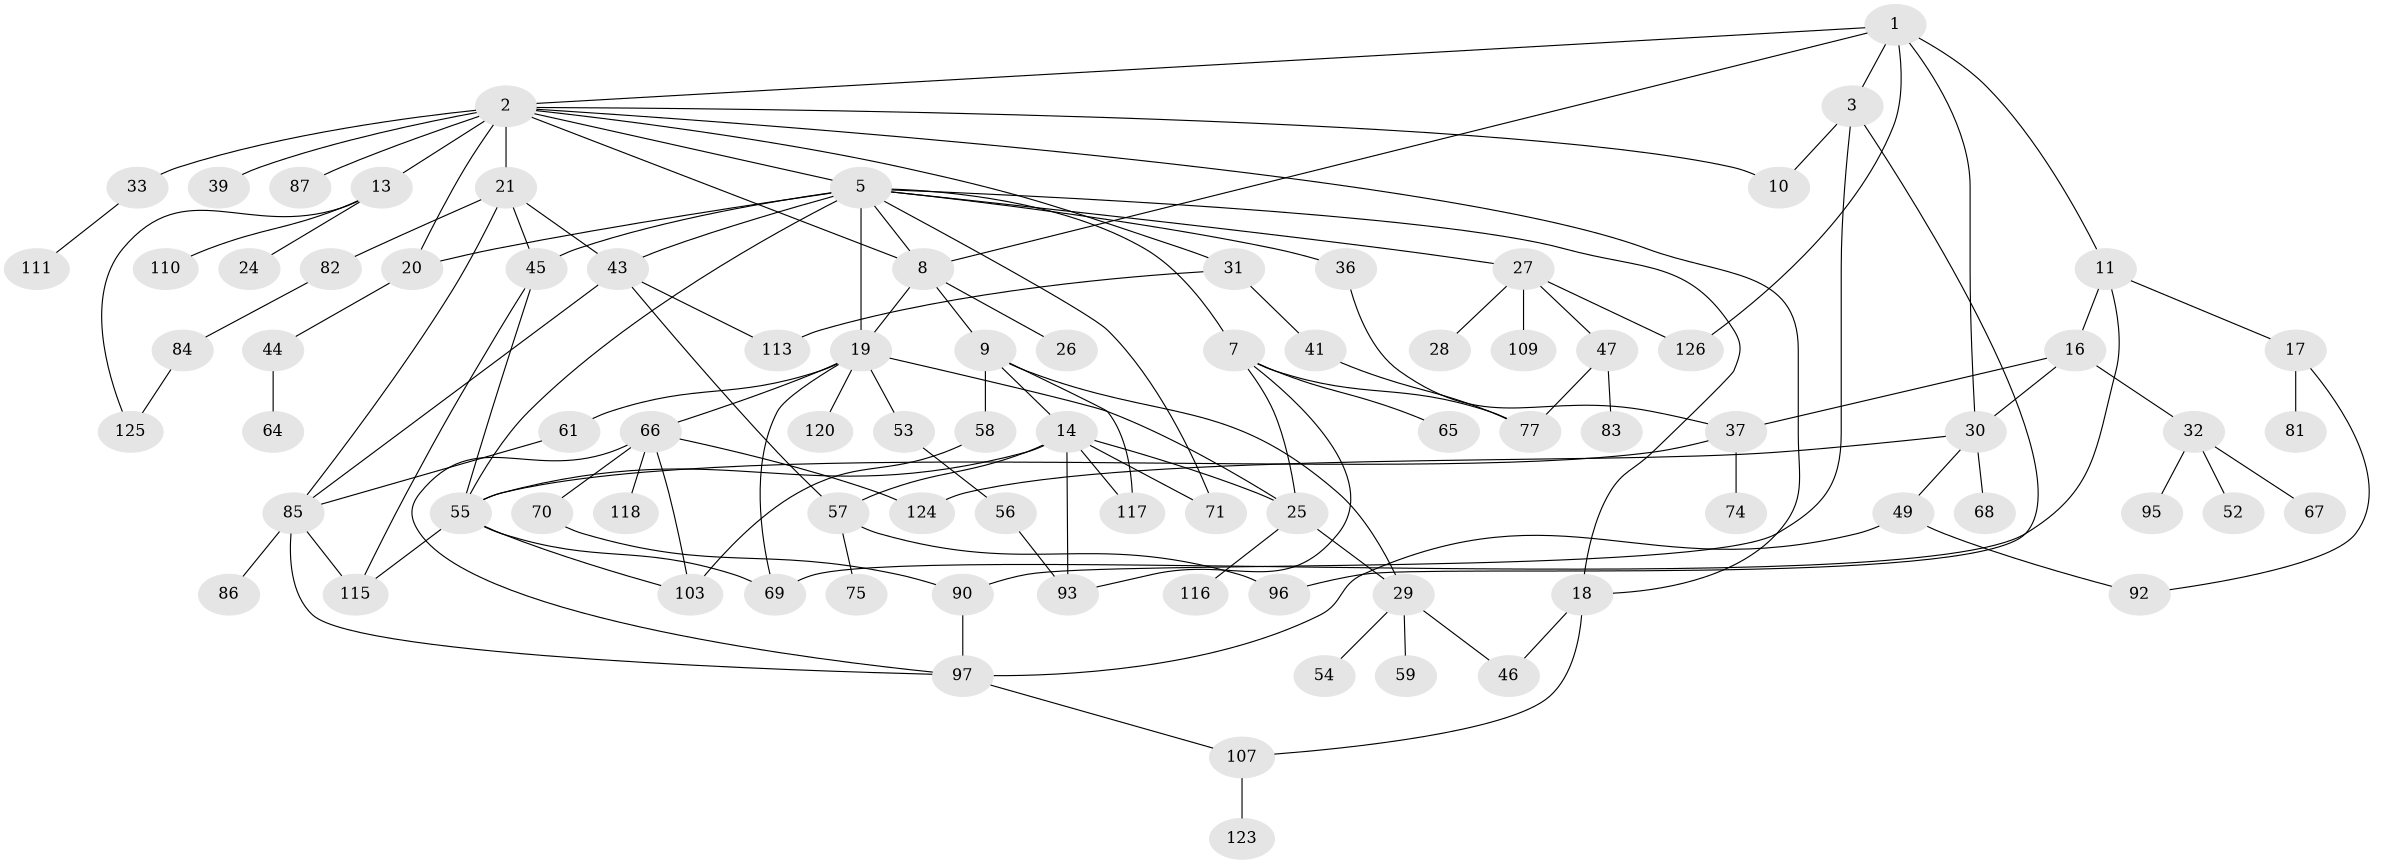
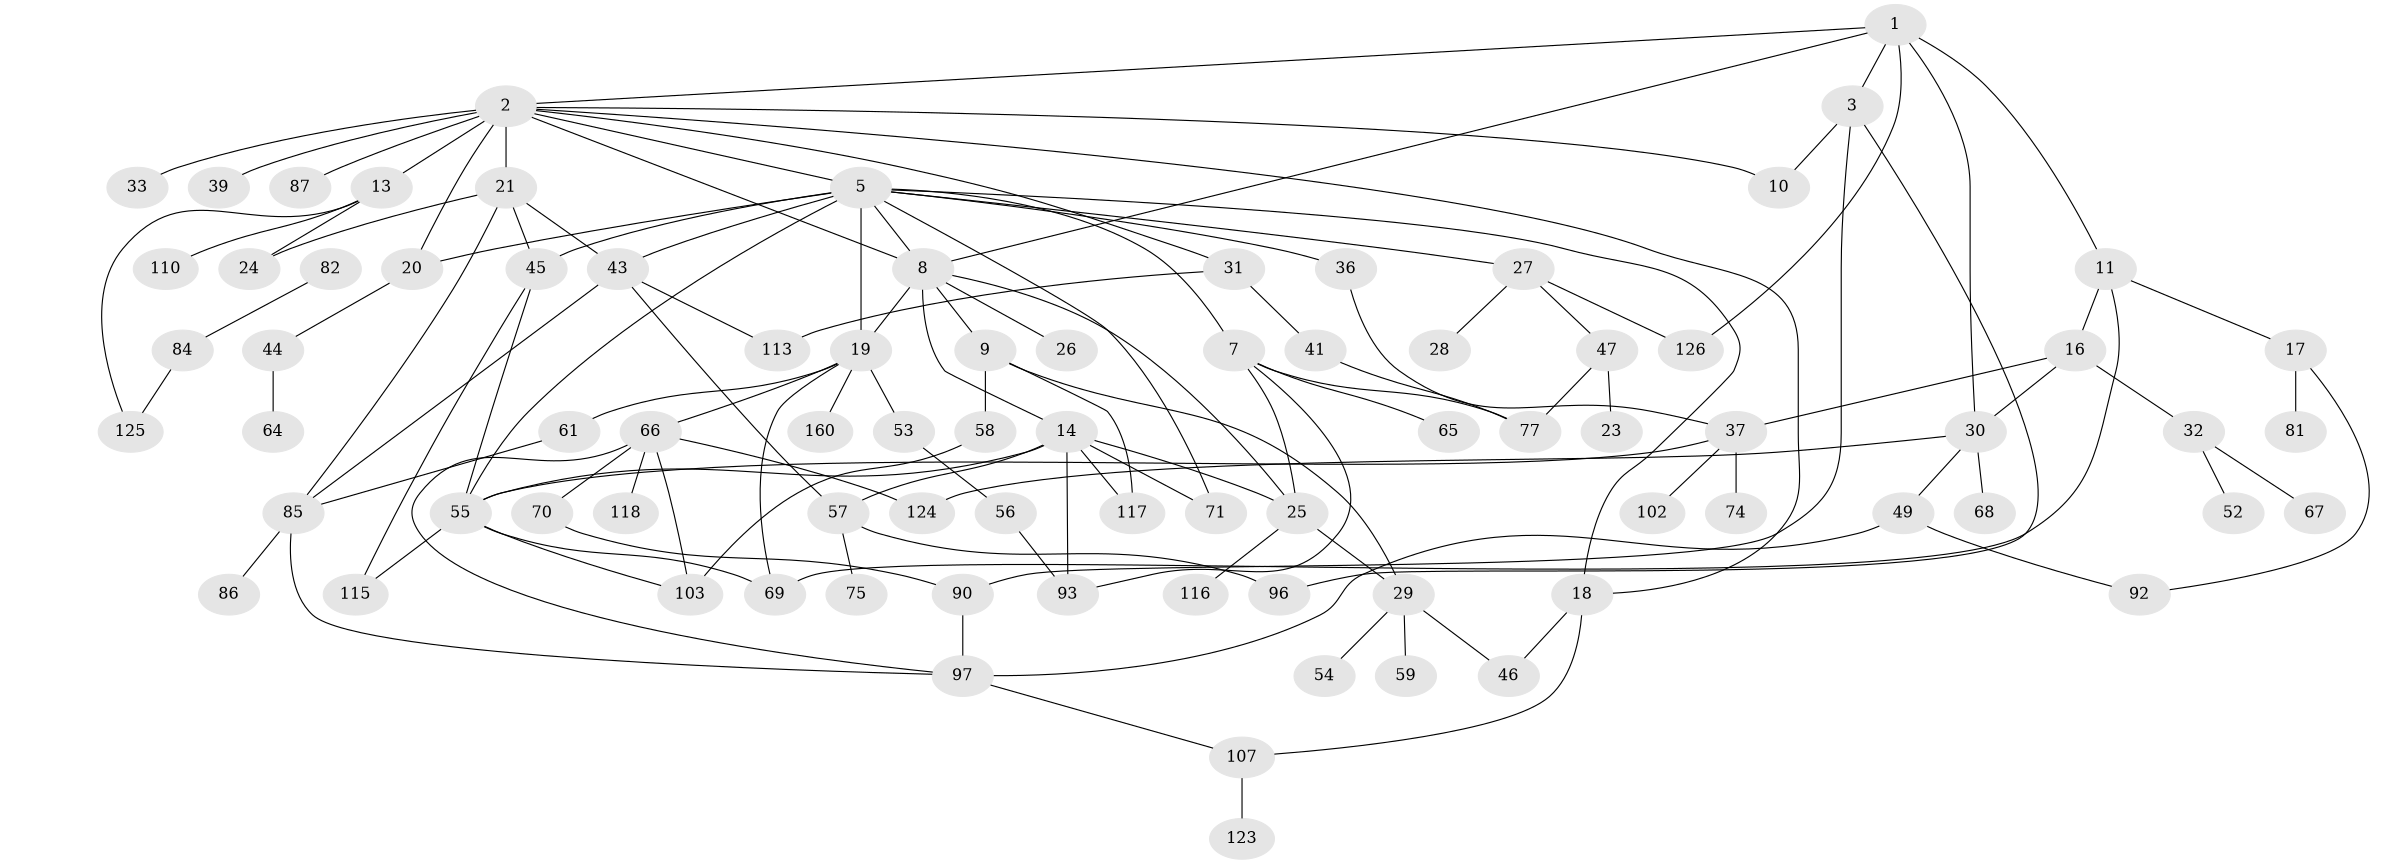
(418, 228) -> (374, 222)
(37, 269) -> none
(1524, 350) -> none
(1034, 399) -> (955, 377)
(1071, 401) -> (1140, 352)
(820, 432) -> (820, 432)
(1612, 432) -> (1612, 432)
none -> (1652, 513)
(2152, 513) -> none
(324, 554) -> none
